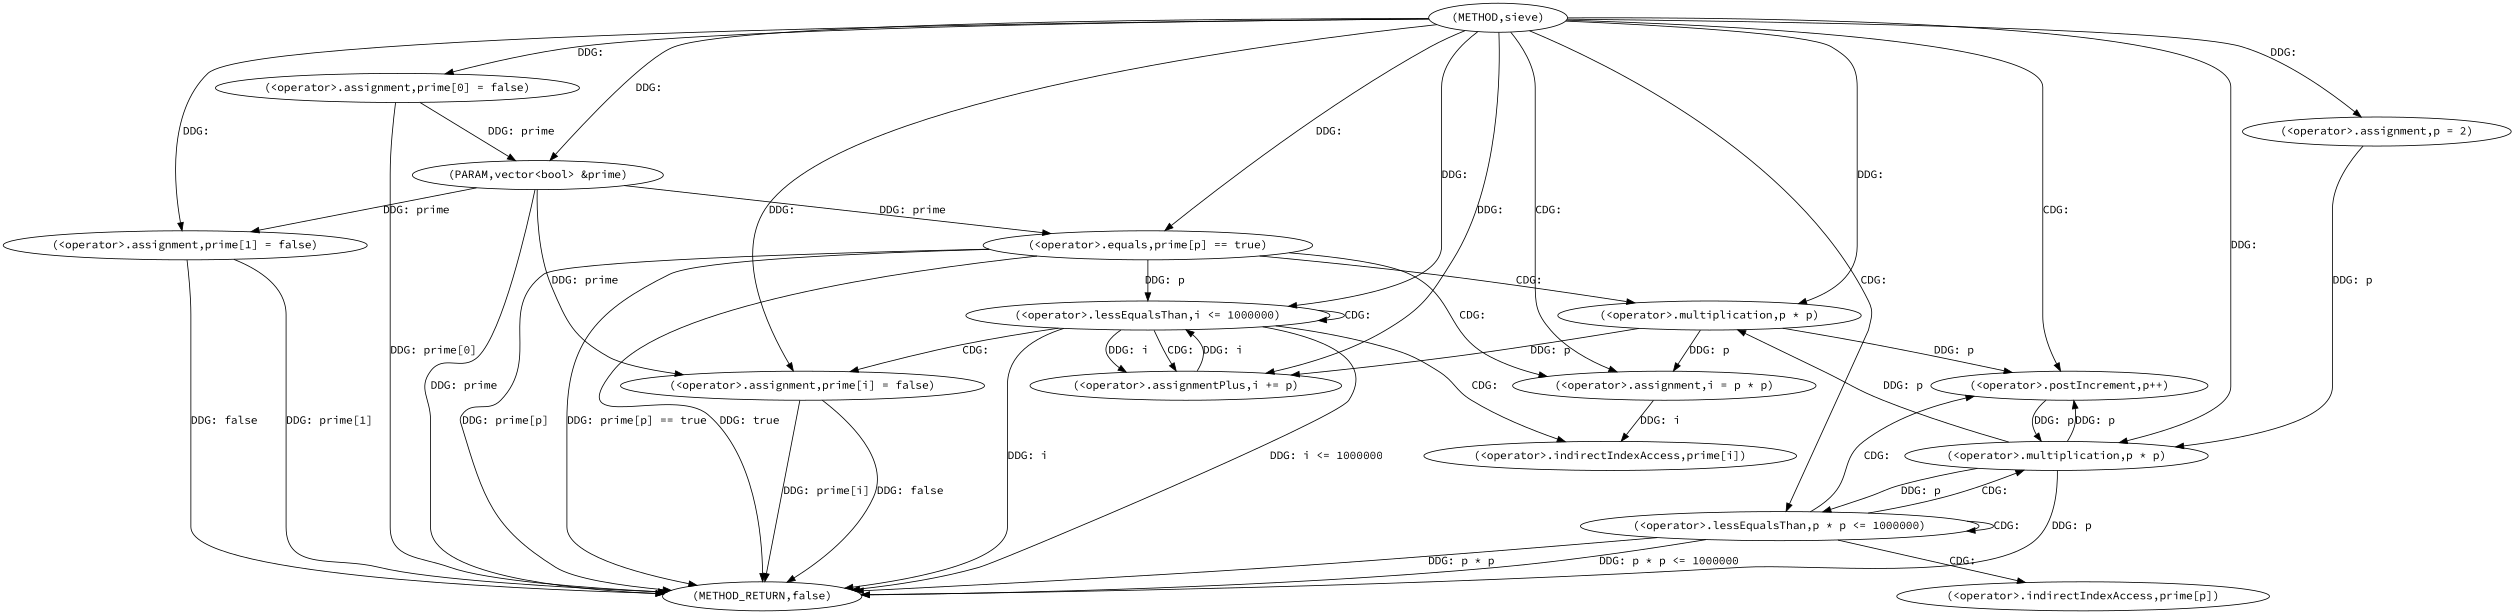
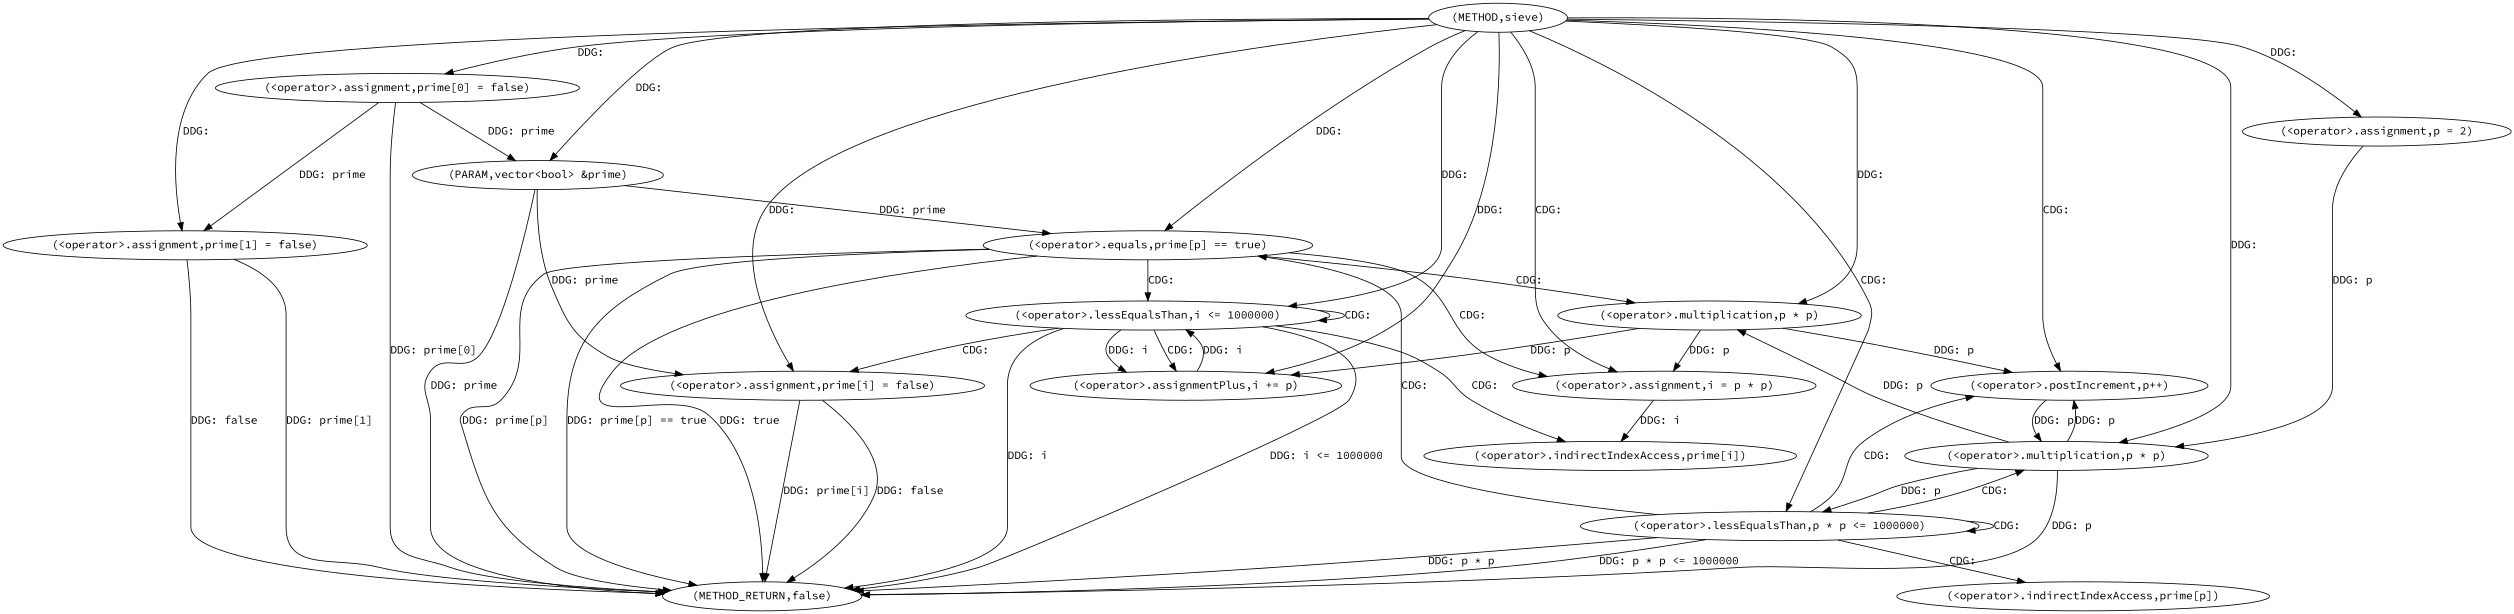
(368, 209) -> (295, 164)
(1165, 280) -> (1165, 280)
none -> (1401, 442)
